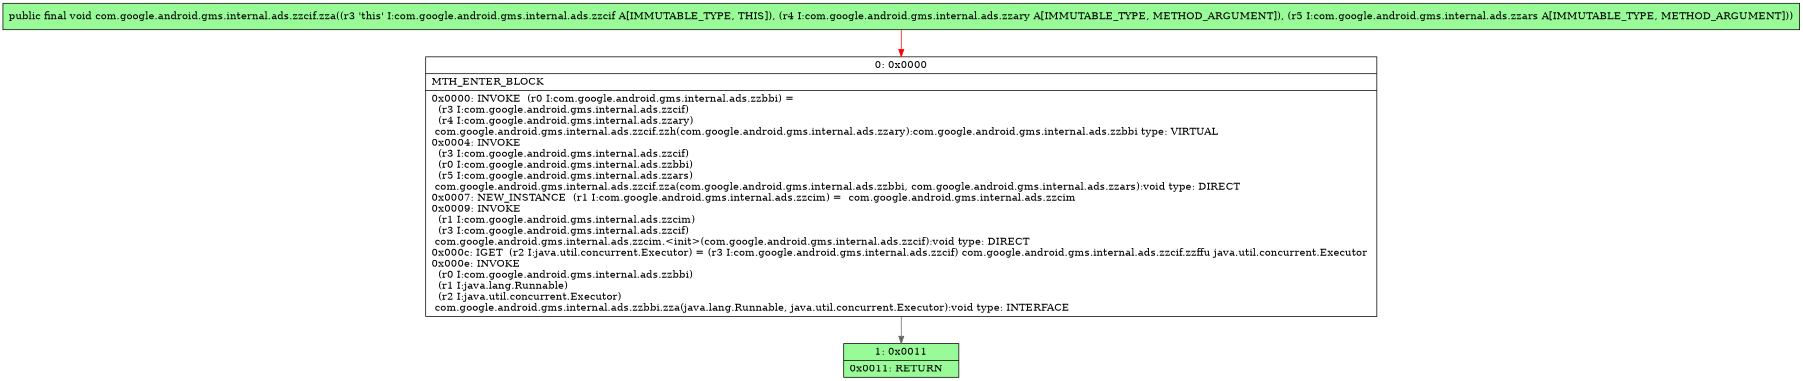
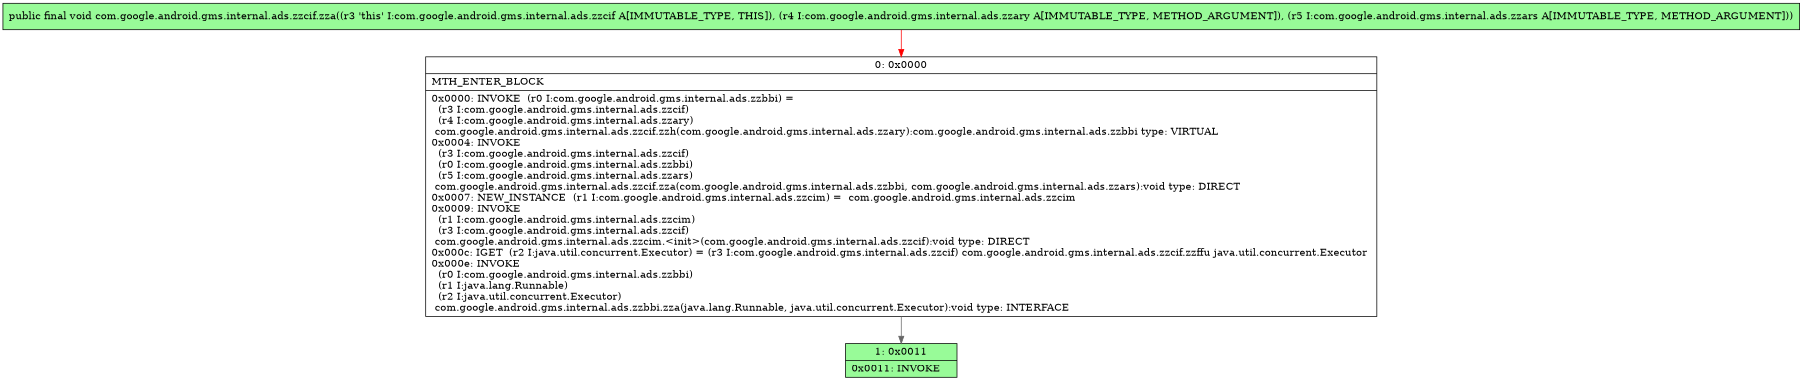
(901, 368) -> (901, 368)
